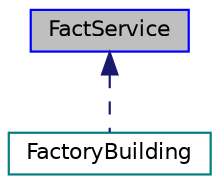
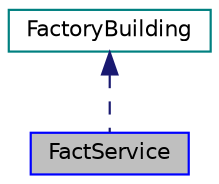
(110, 104) -> (110, 104)
